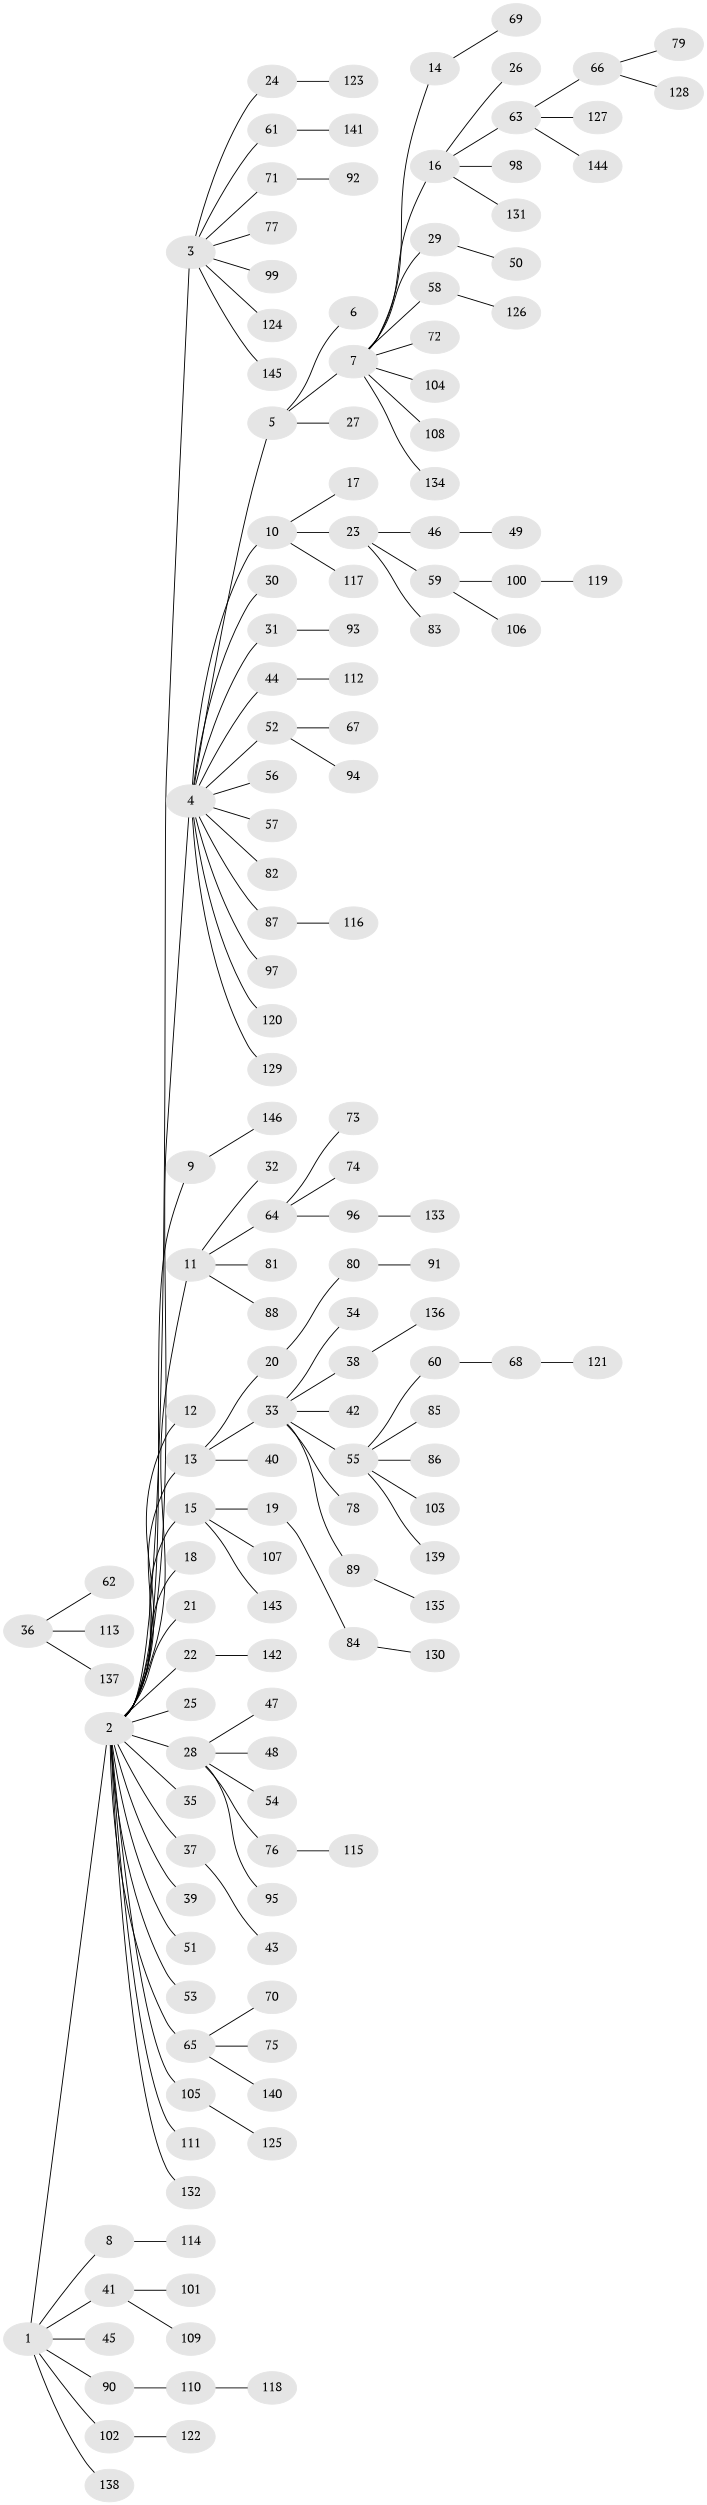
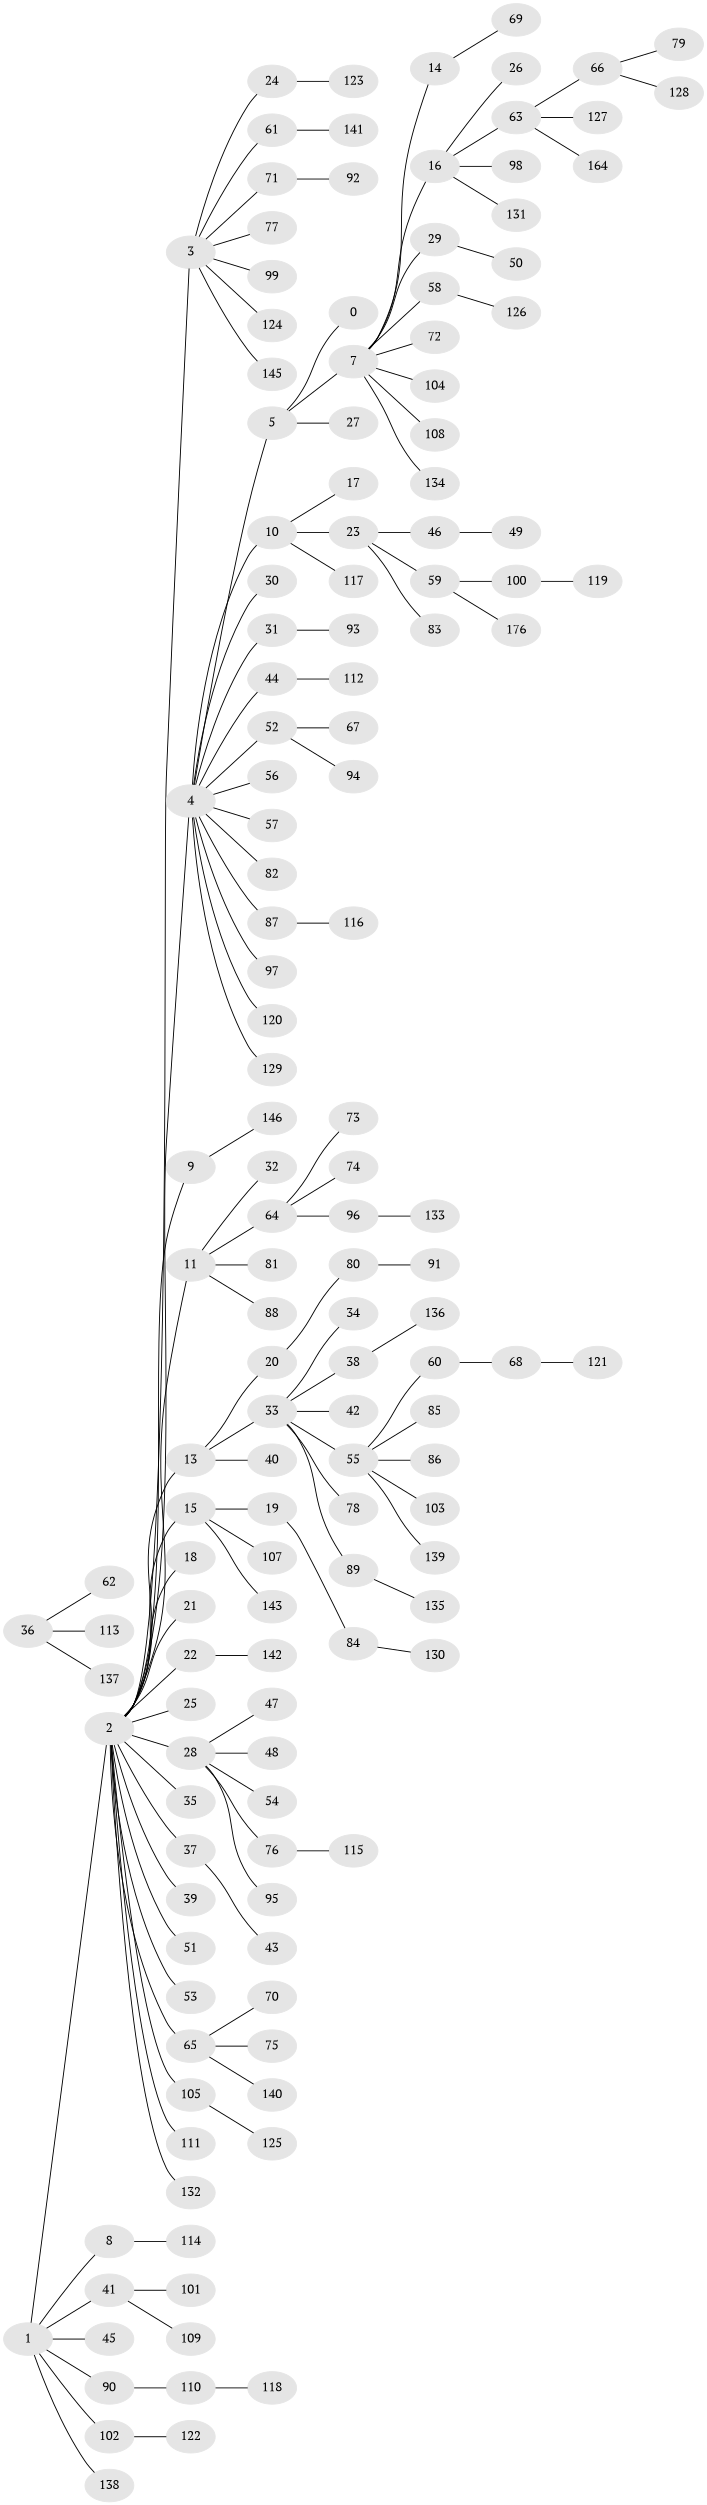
(598, 166) -> (598, 166)
(354, 313) -> (354, 313)
(516, 630) -> (516, 630)
(191, 1411) -> none
